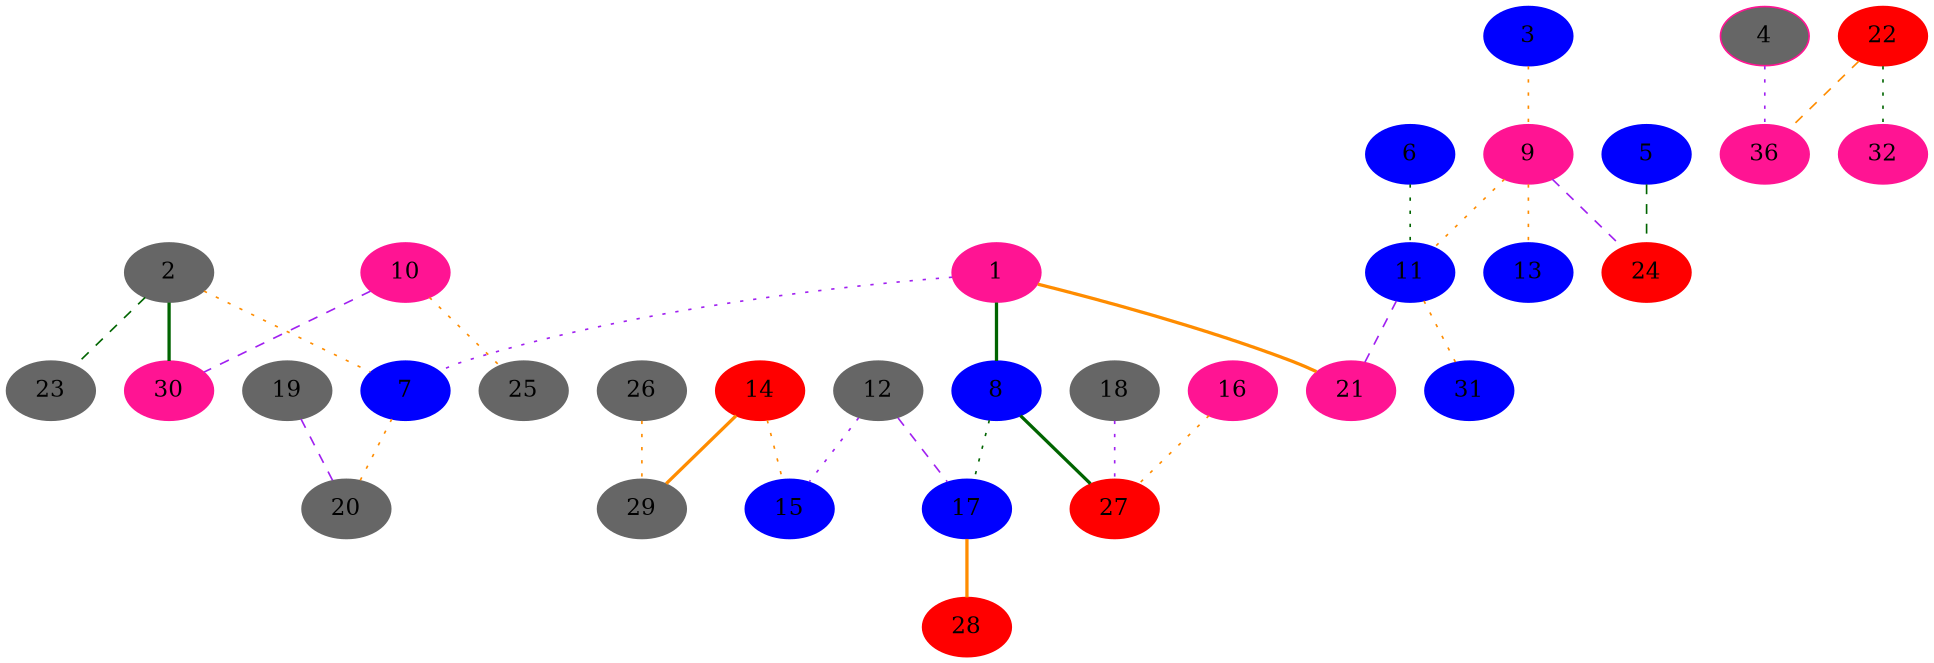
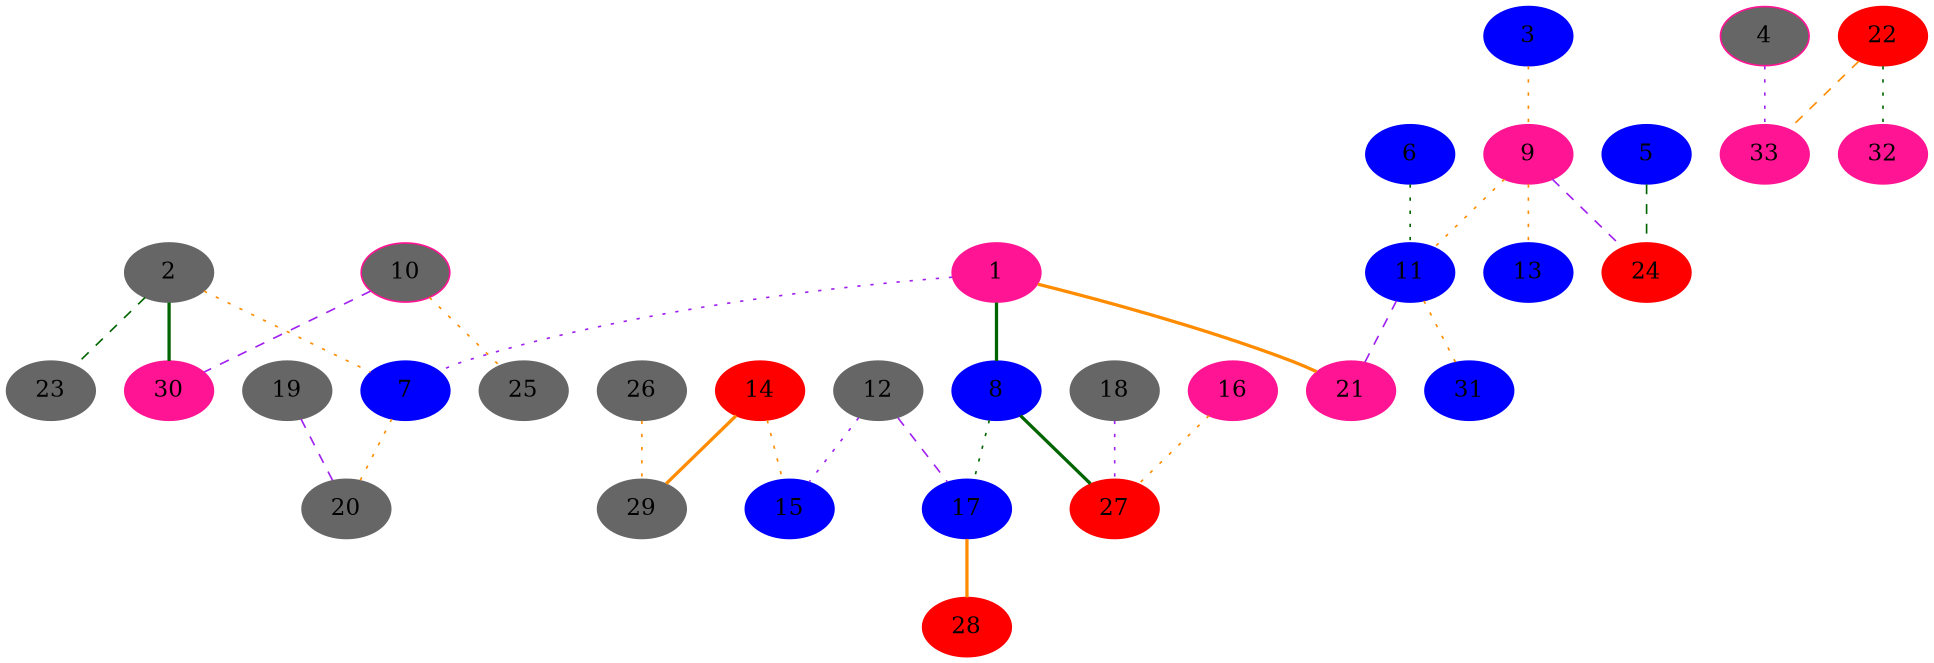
(1765, 154) -> (1765, 154)
(405, 273) -> (405, 273)
